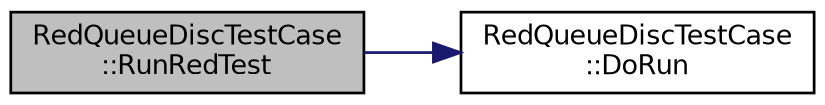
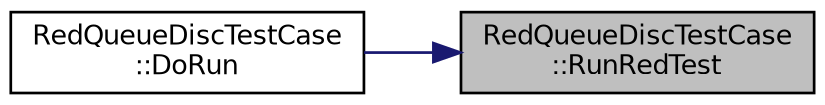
(399, 53) -> (399, 53)
